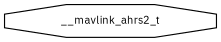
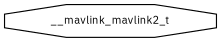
(110, 21) -> (110, 21)
